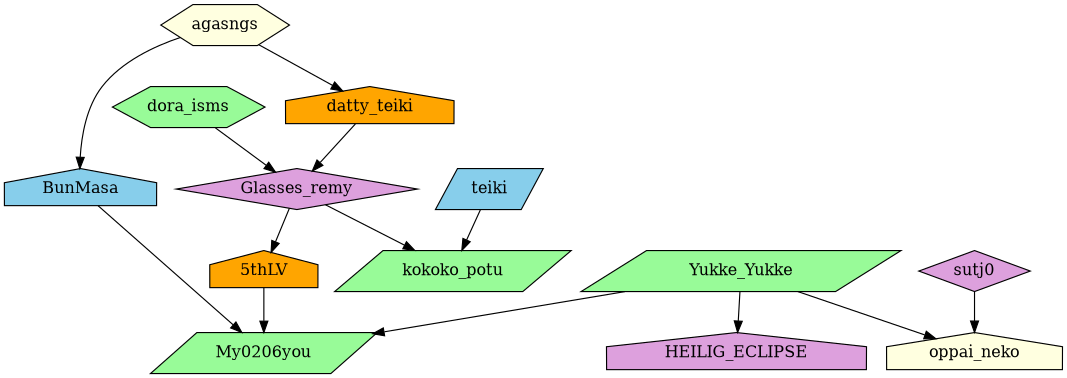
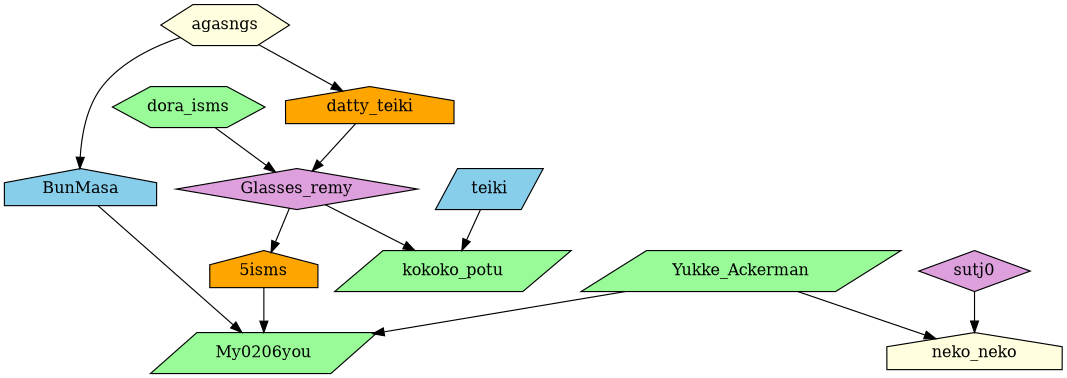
(264, 271) -> (264, 271)
(741, 271) -> (741, 271)
(736, 353) -> none
(975, 353) -> (975, 353)
